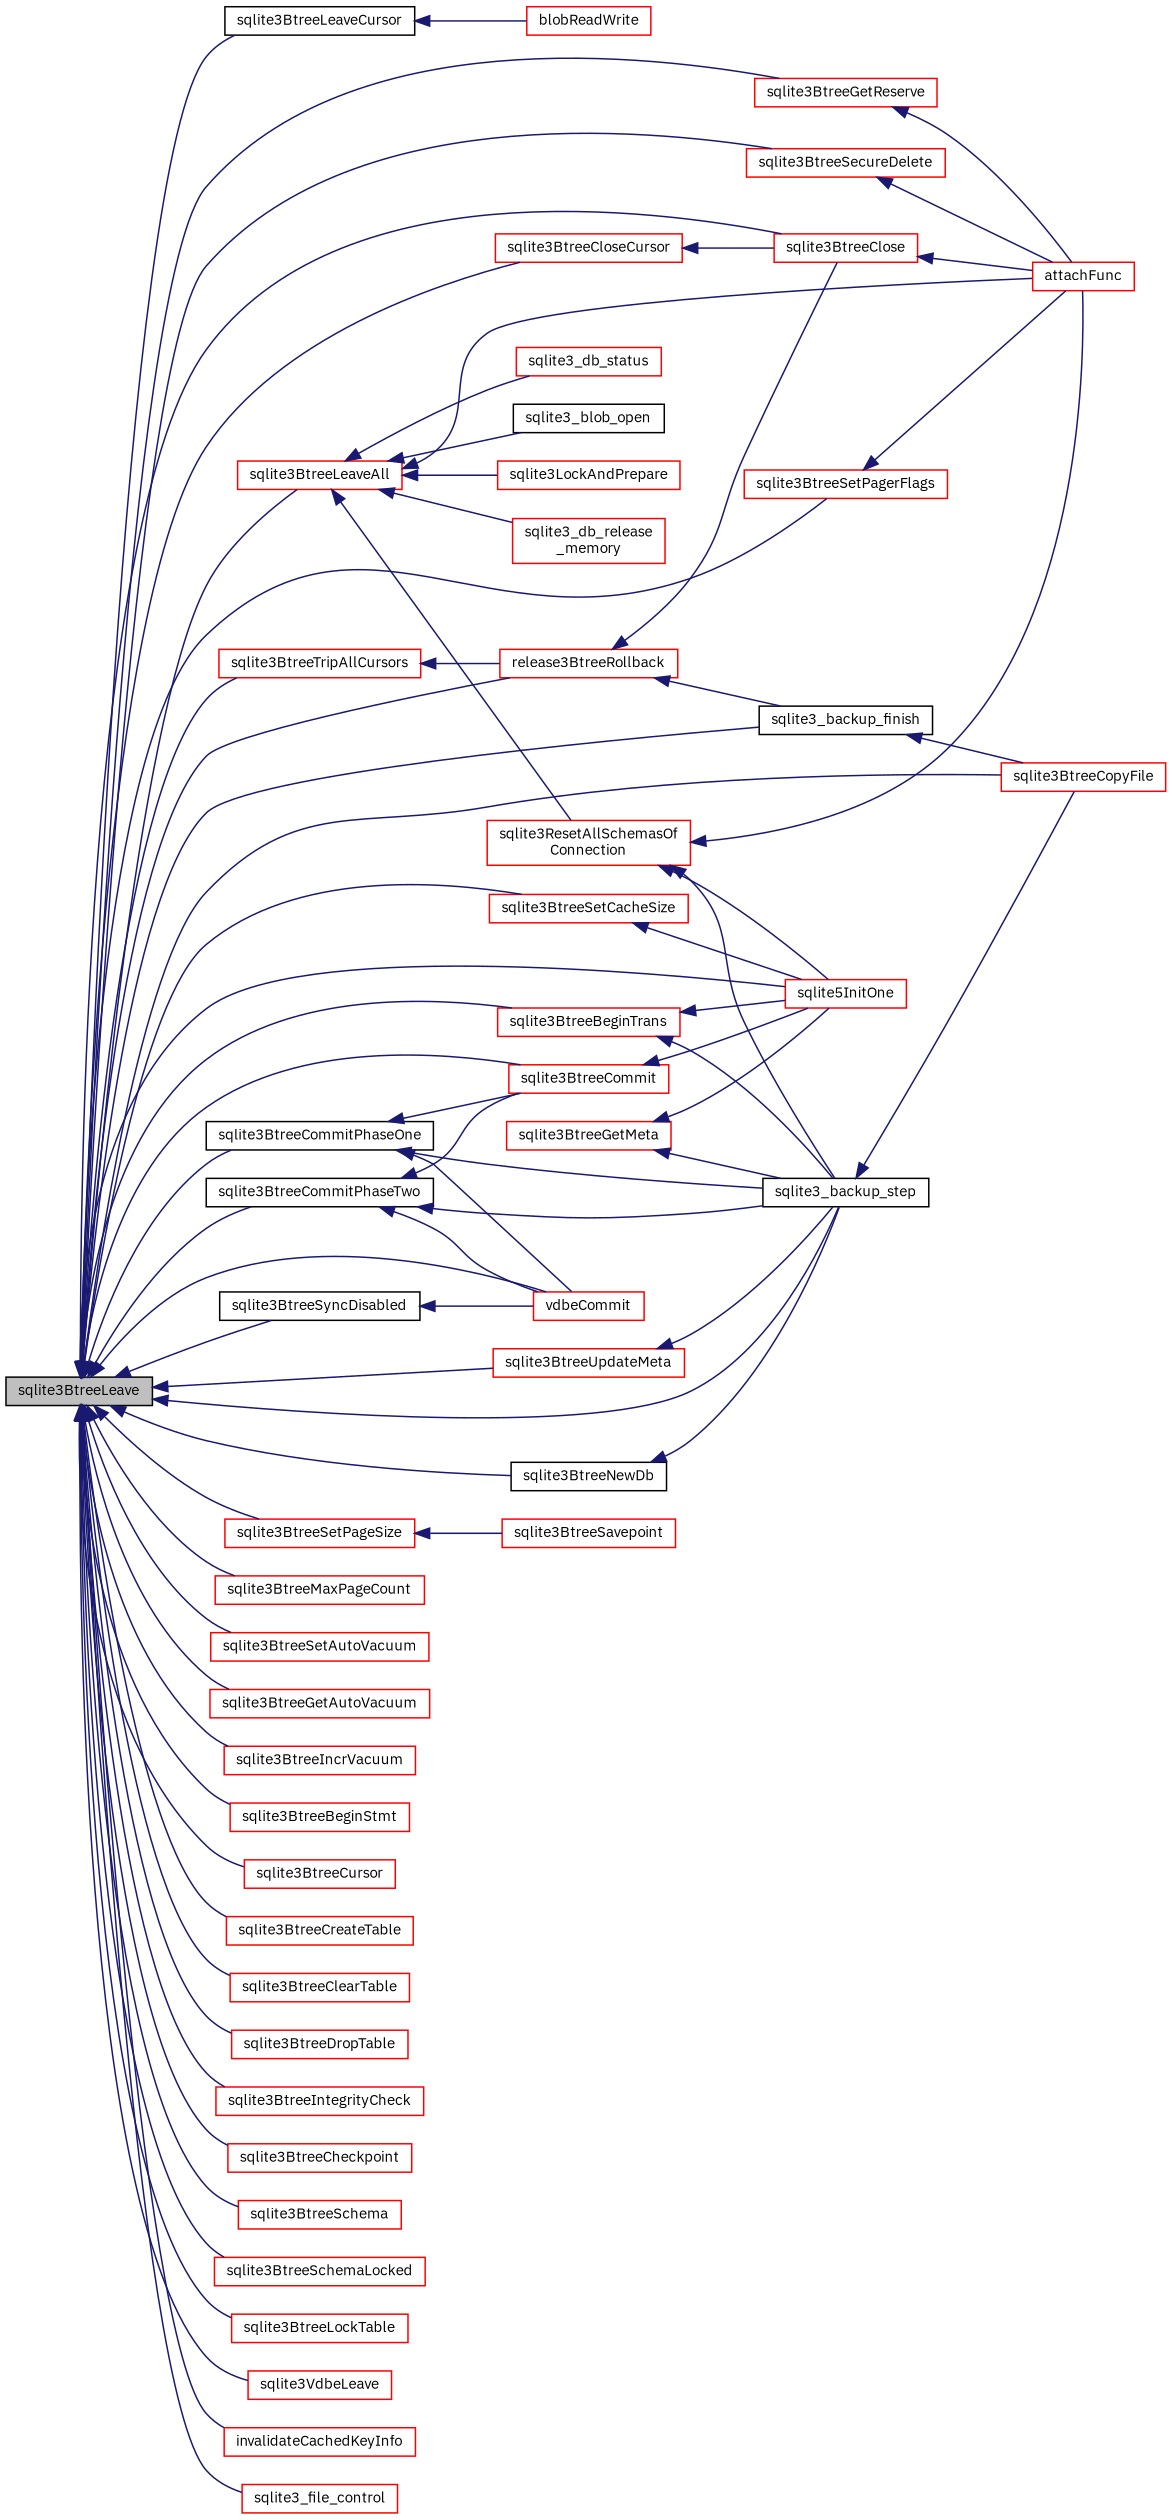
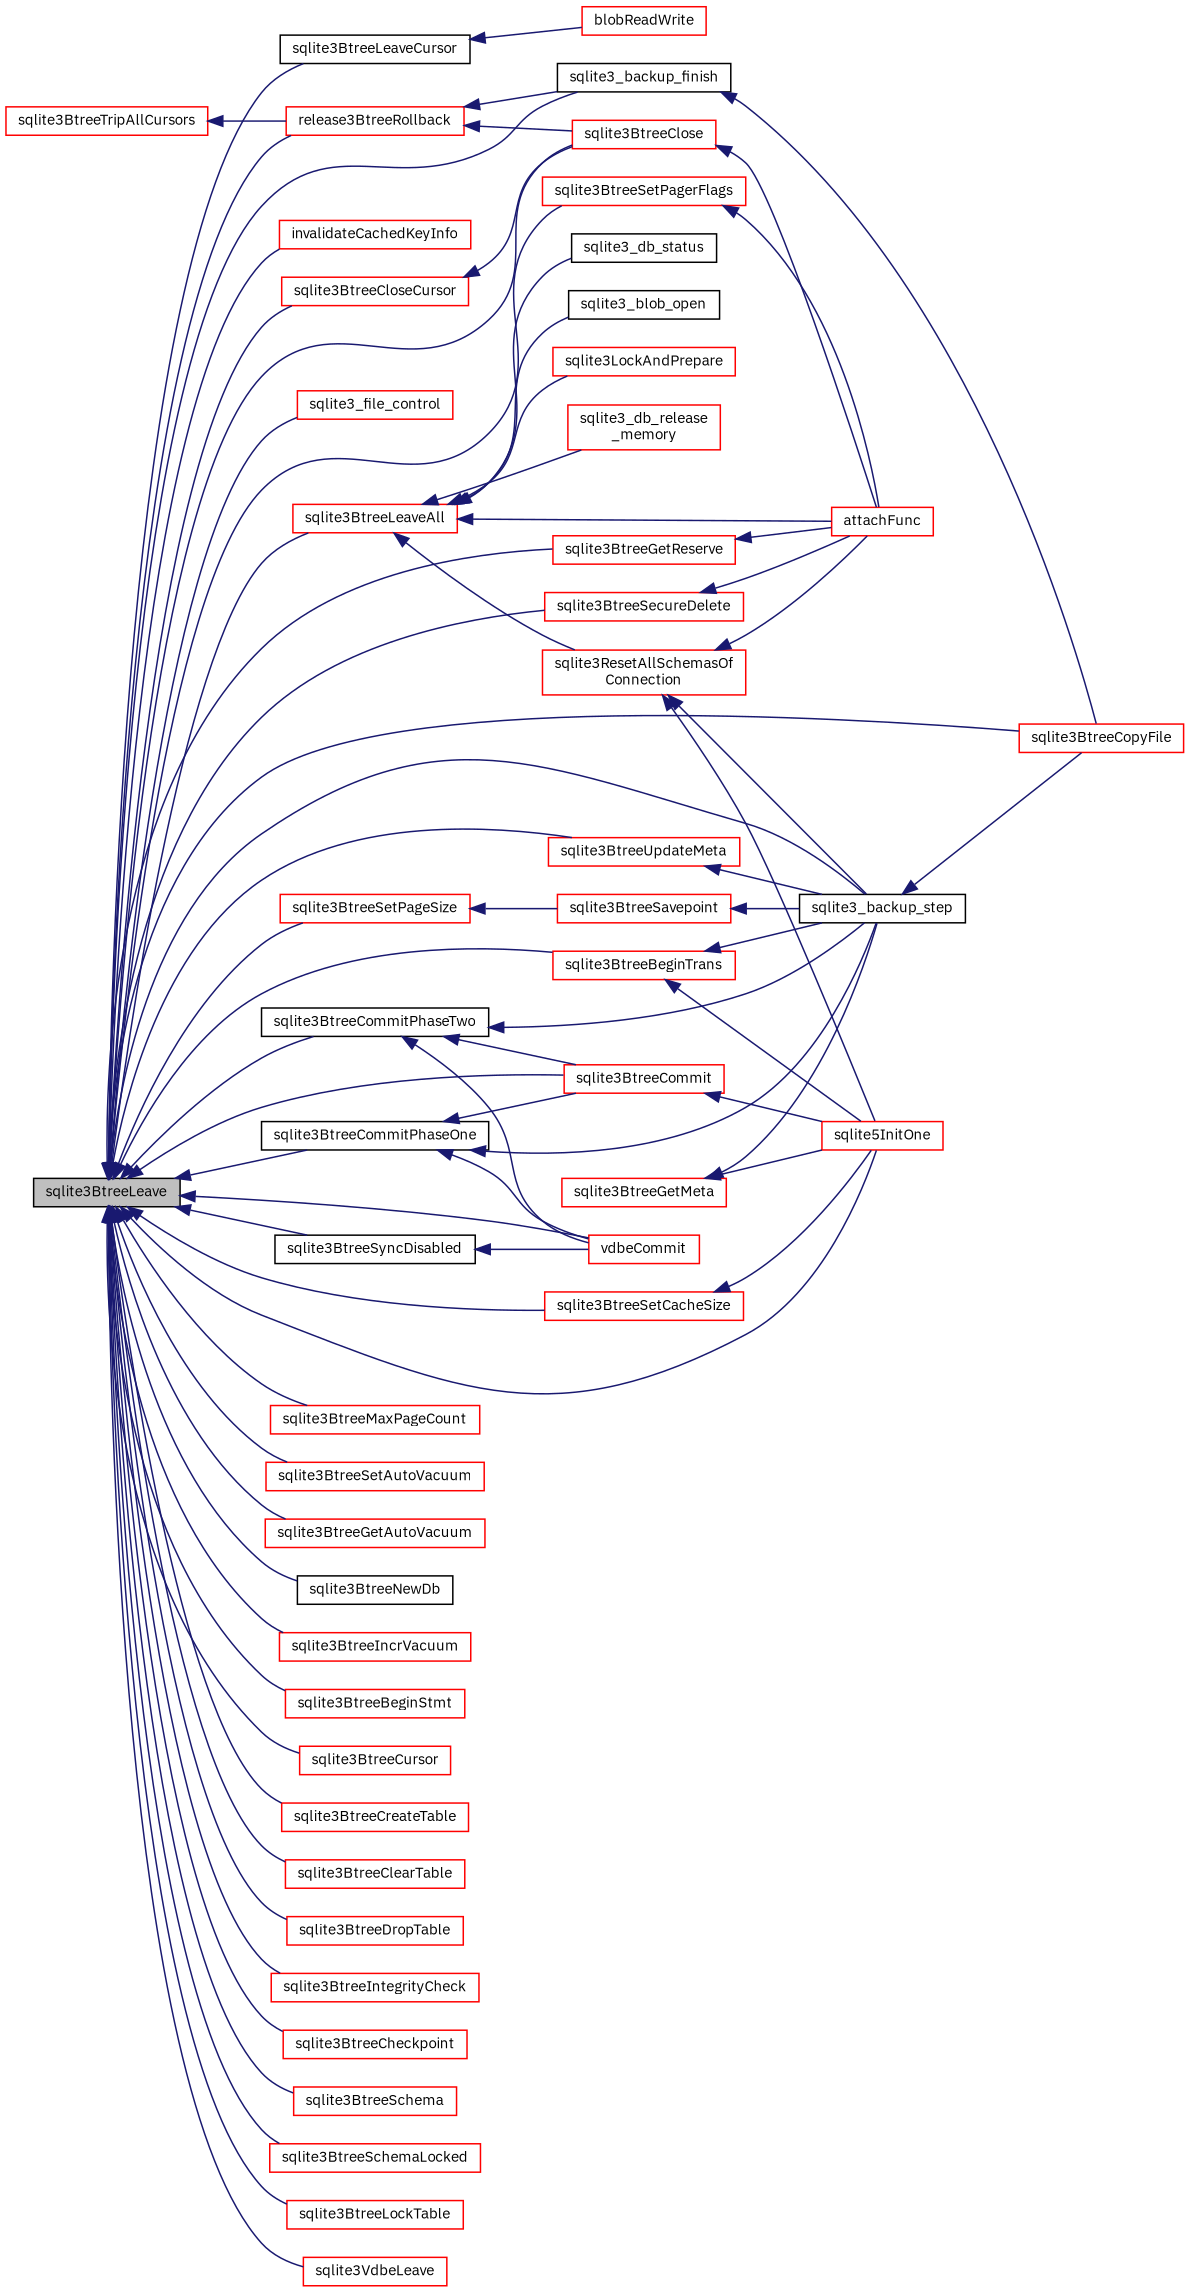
(589, 362) -> (644, 248)
(116, 1005) -> none
(771, 1346) -> (773, 909)
